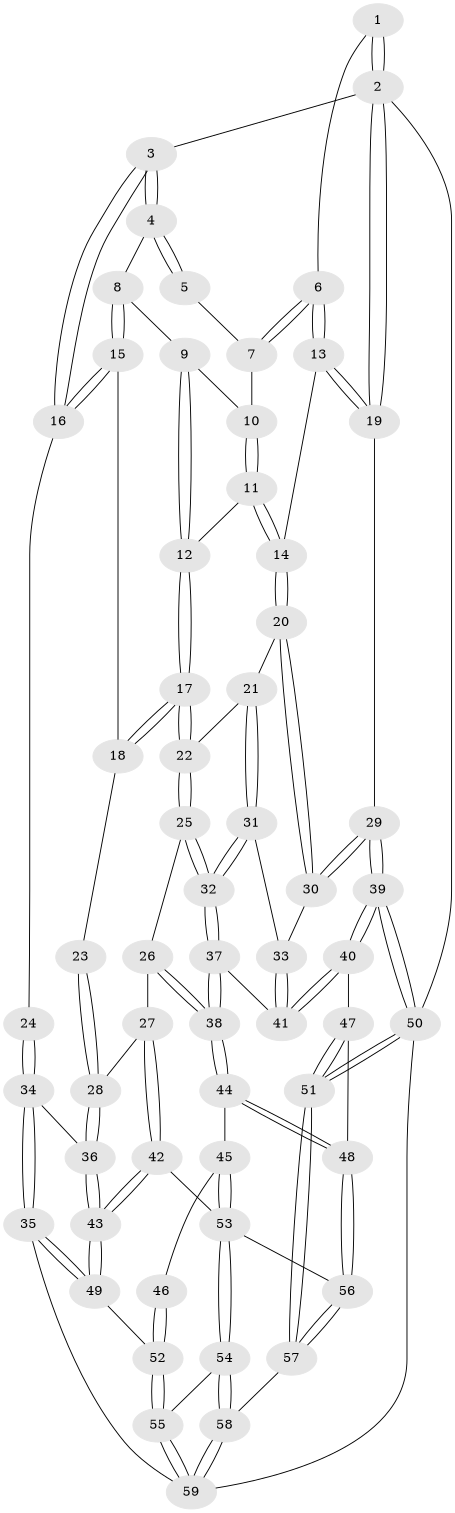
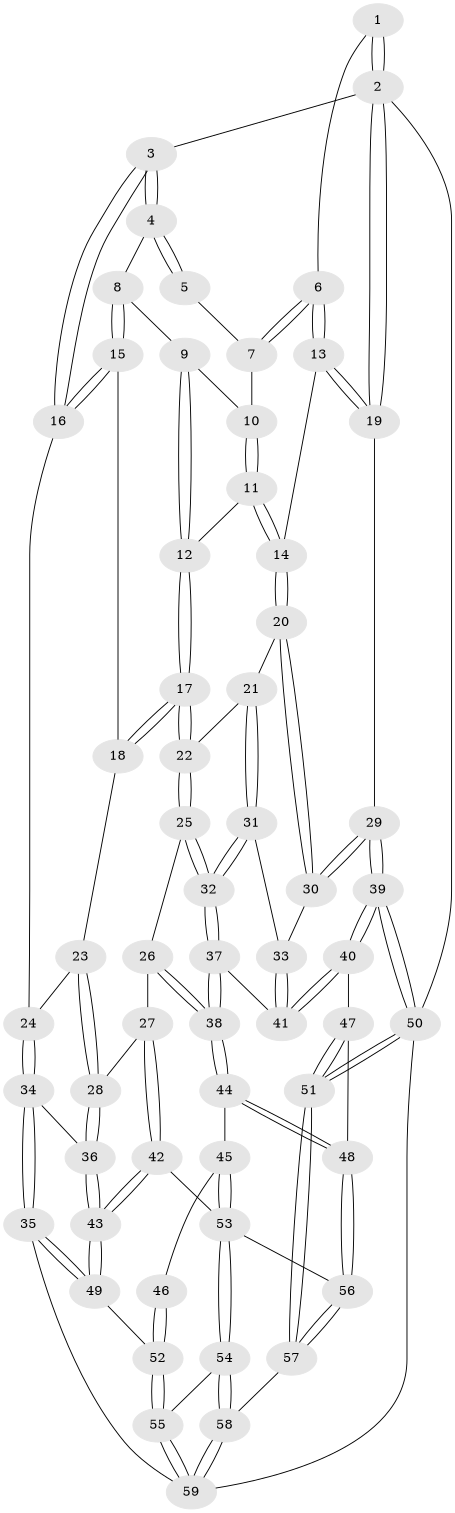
none -> (55, 991)
